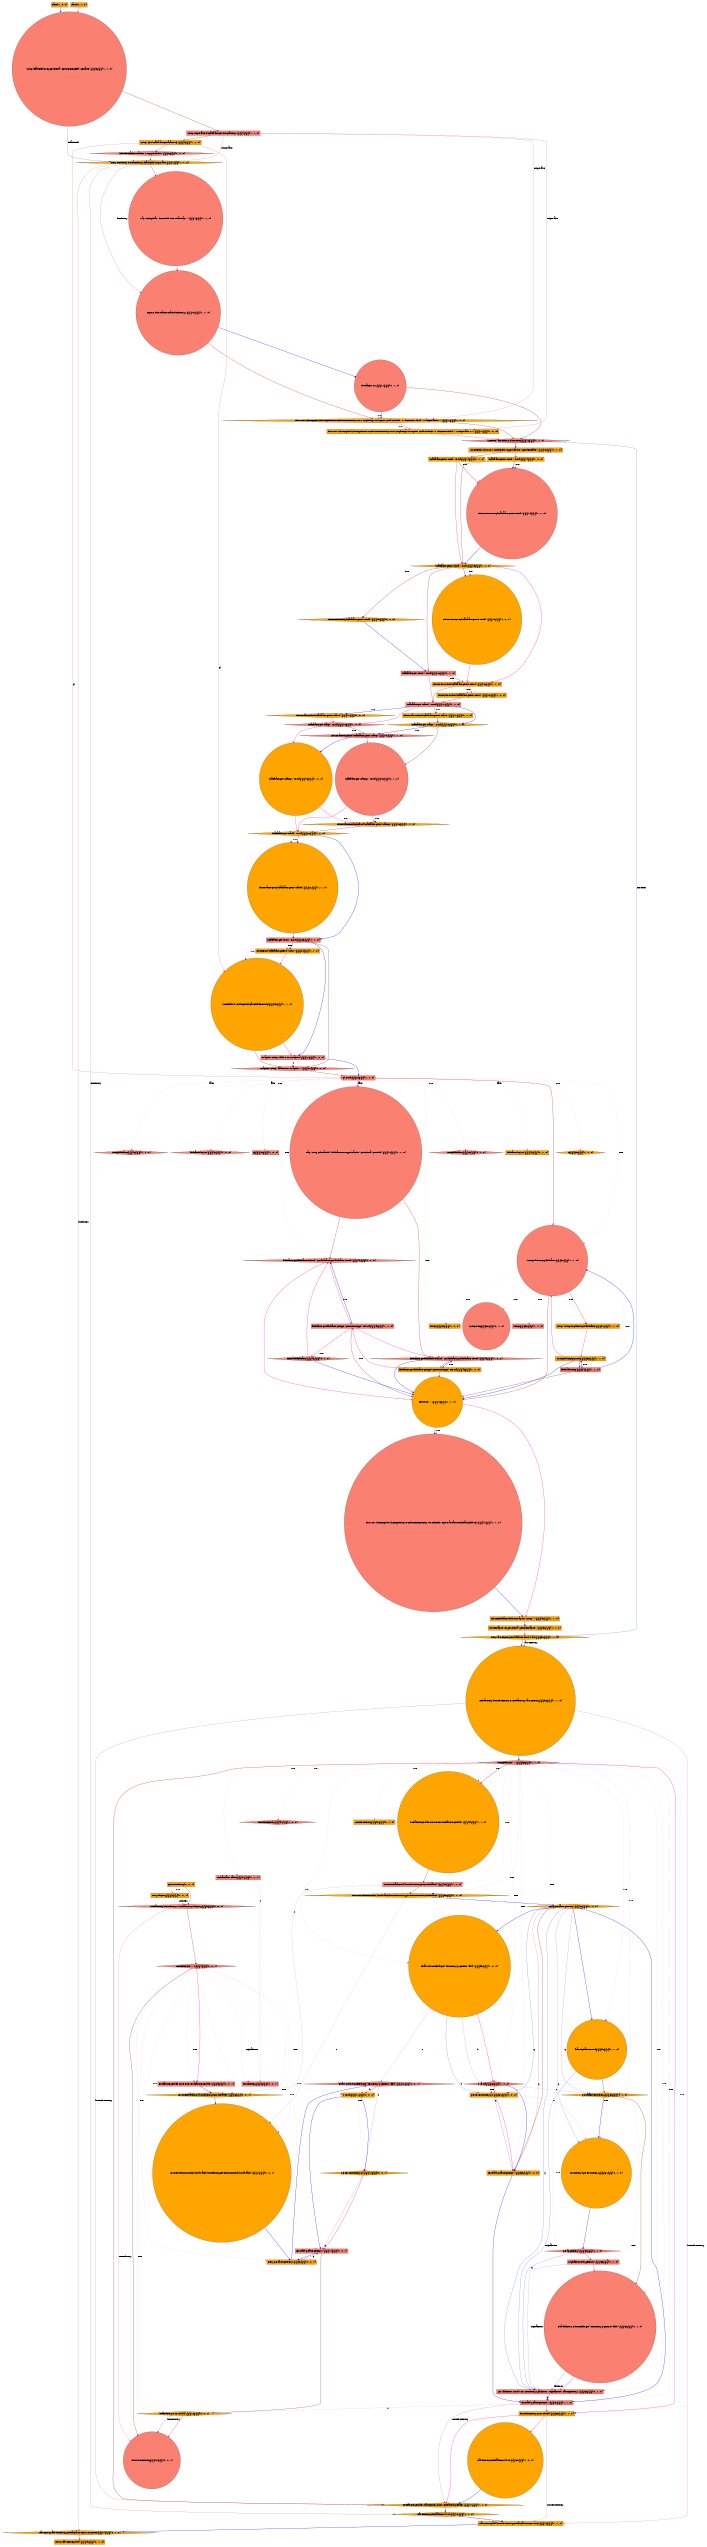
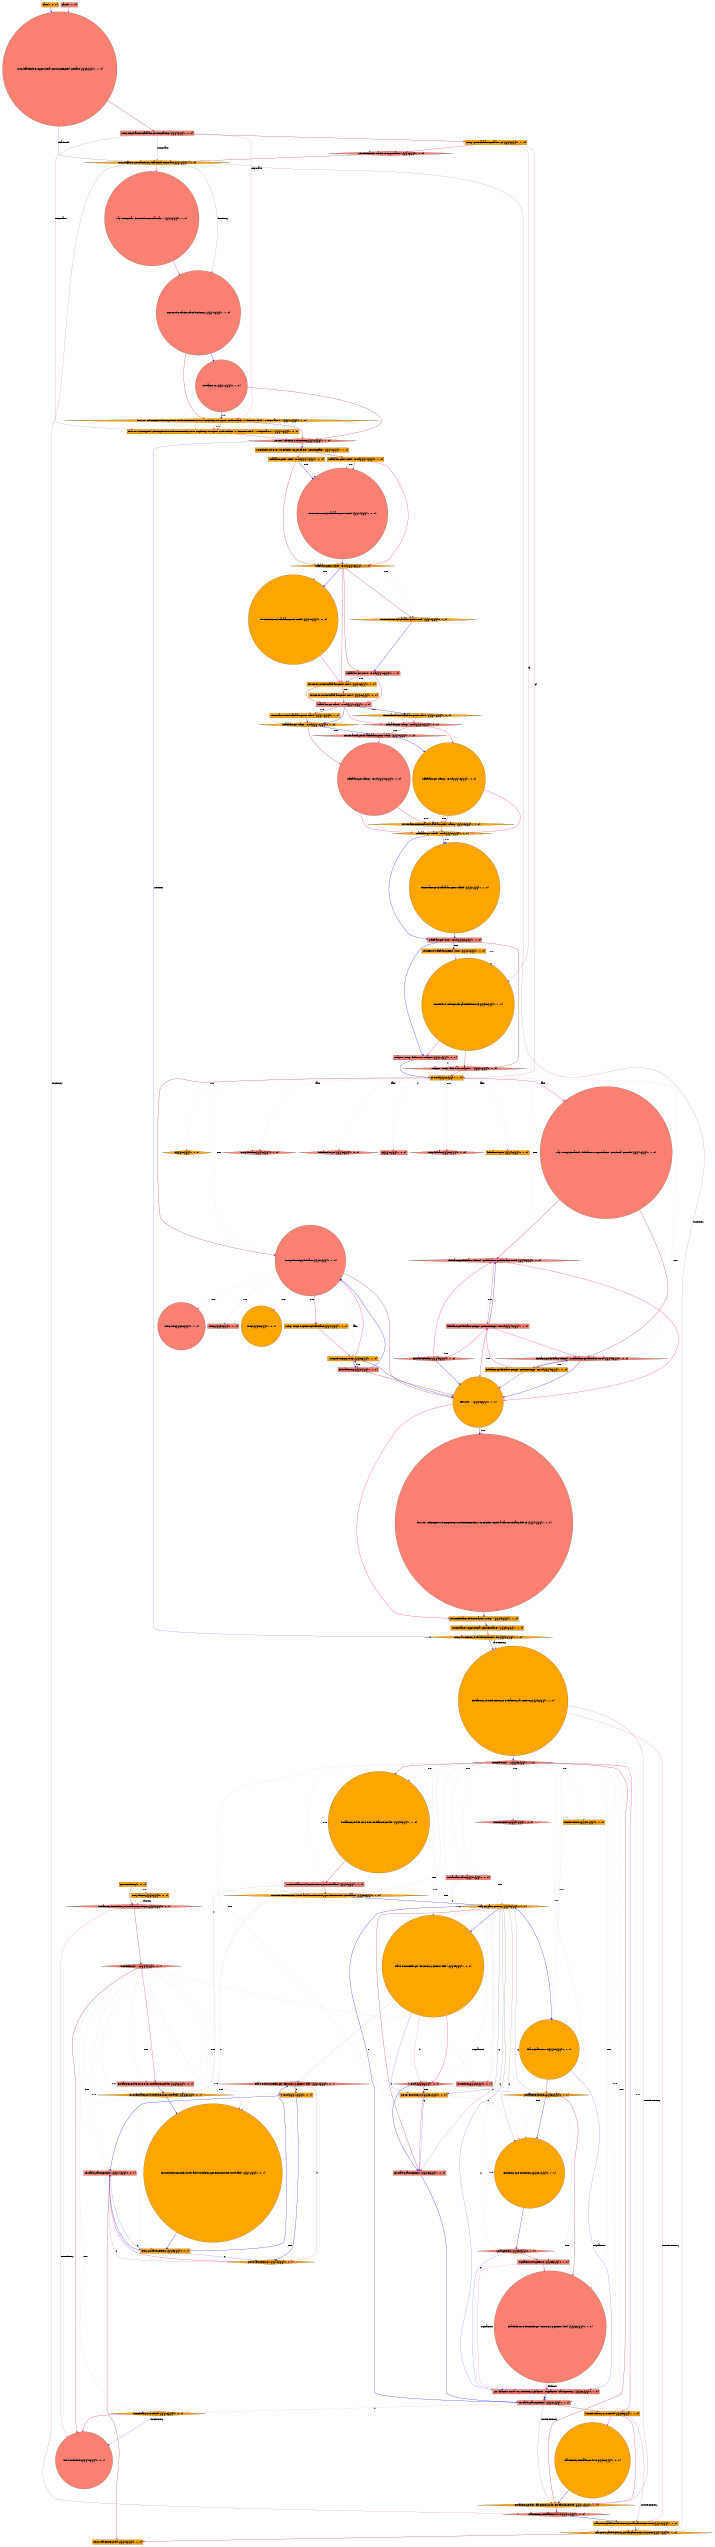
(79, 5) -> (69, 5)
(358, 1078) -> (447, 1078)
(280, 1083) -> (418, 1083)
(445, 1326) -> (261, 1326)
(627, 1326) -> (355, 1326)
(513, 2173) -> (420, 2173)
none -> (221, 2257)
(321, 2382) -> (107, 2358)
(445, 2514) -> (557, 2514)
